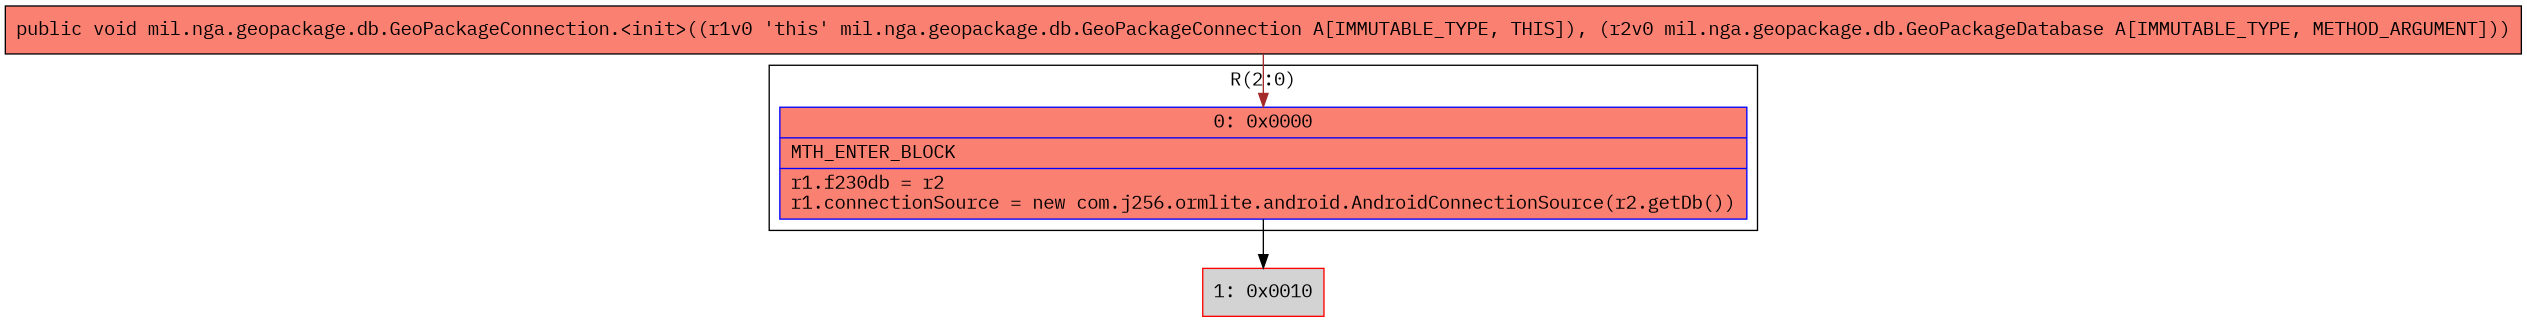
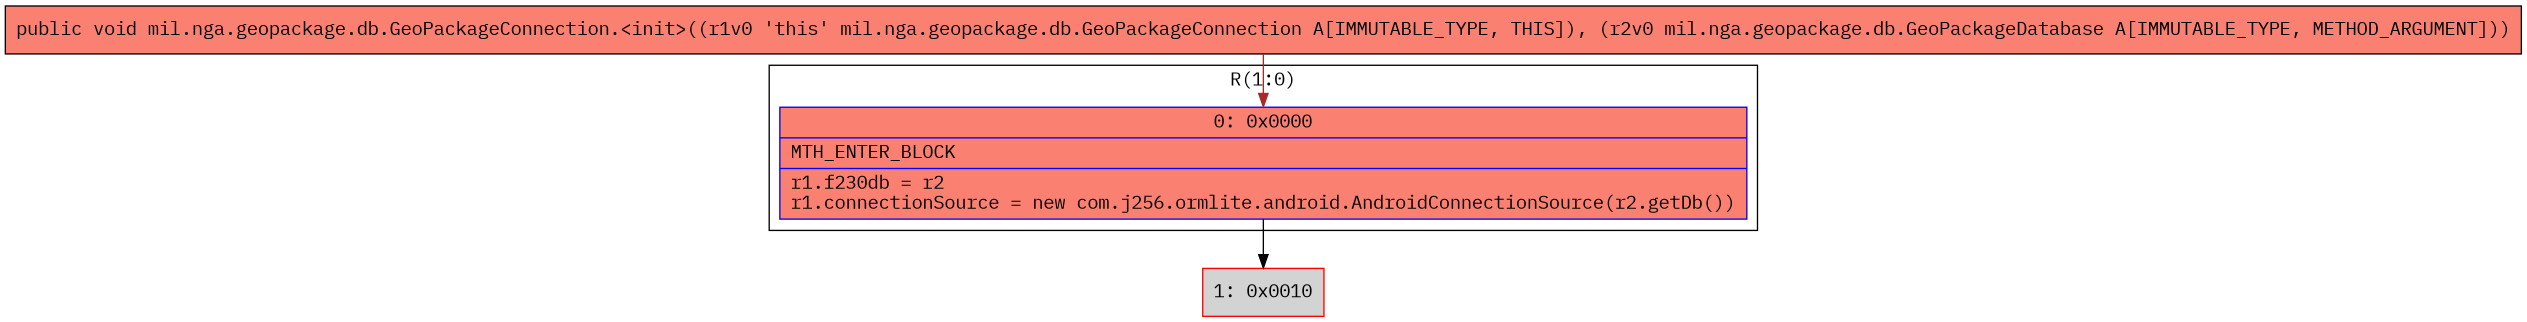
(1263, 81) -> (1263, 81)
